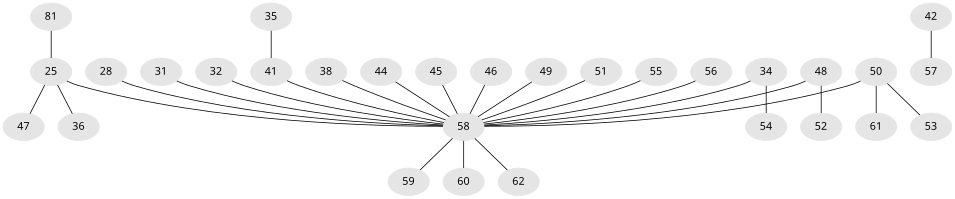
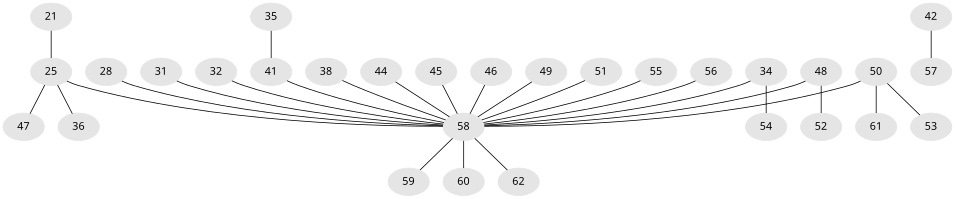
(51, 17) -> (51, 17)
